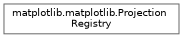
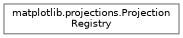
(91, 19) -> (91, 19)
